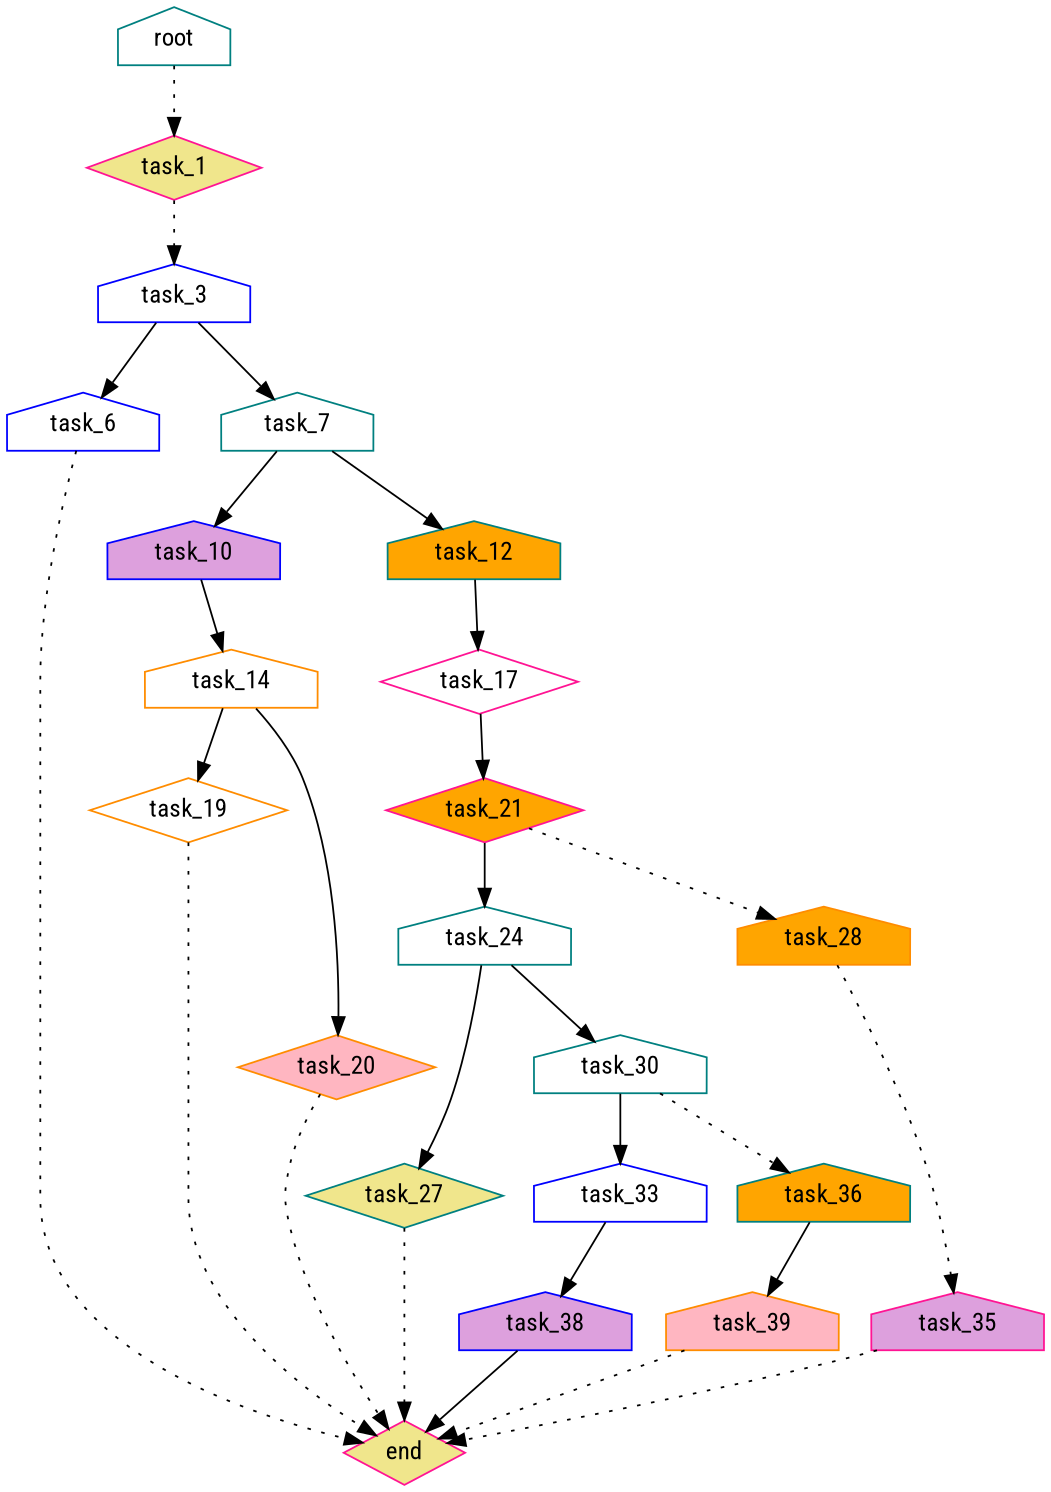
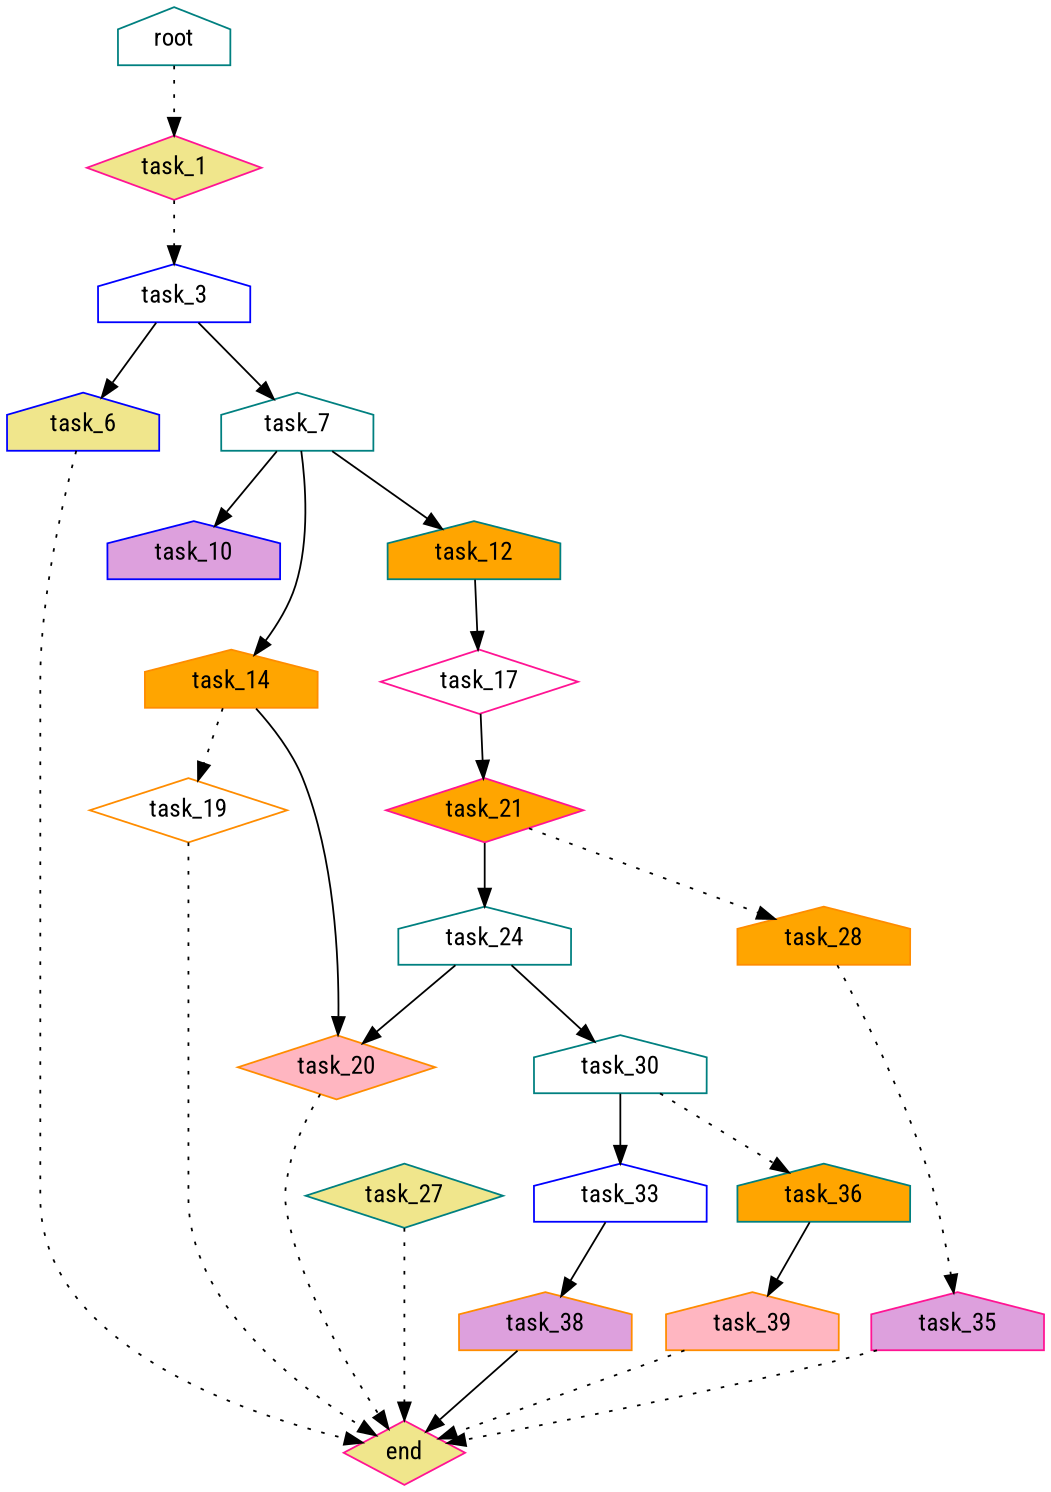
(83, 425) -> (83, 425)
(209, 607) -> (303, 550)
(231, 682) -> (231, 682)
(213, 736) -> (213, 736)
(462, 1061) -> (416, 998)
(545, 1324) -> (545, 1324)
